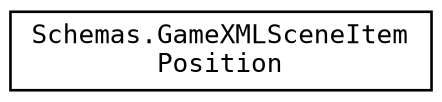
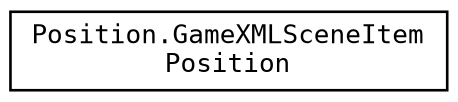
(221, 51) -> (229, 51)
